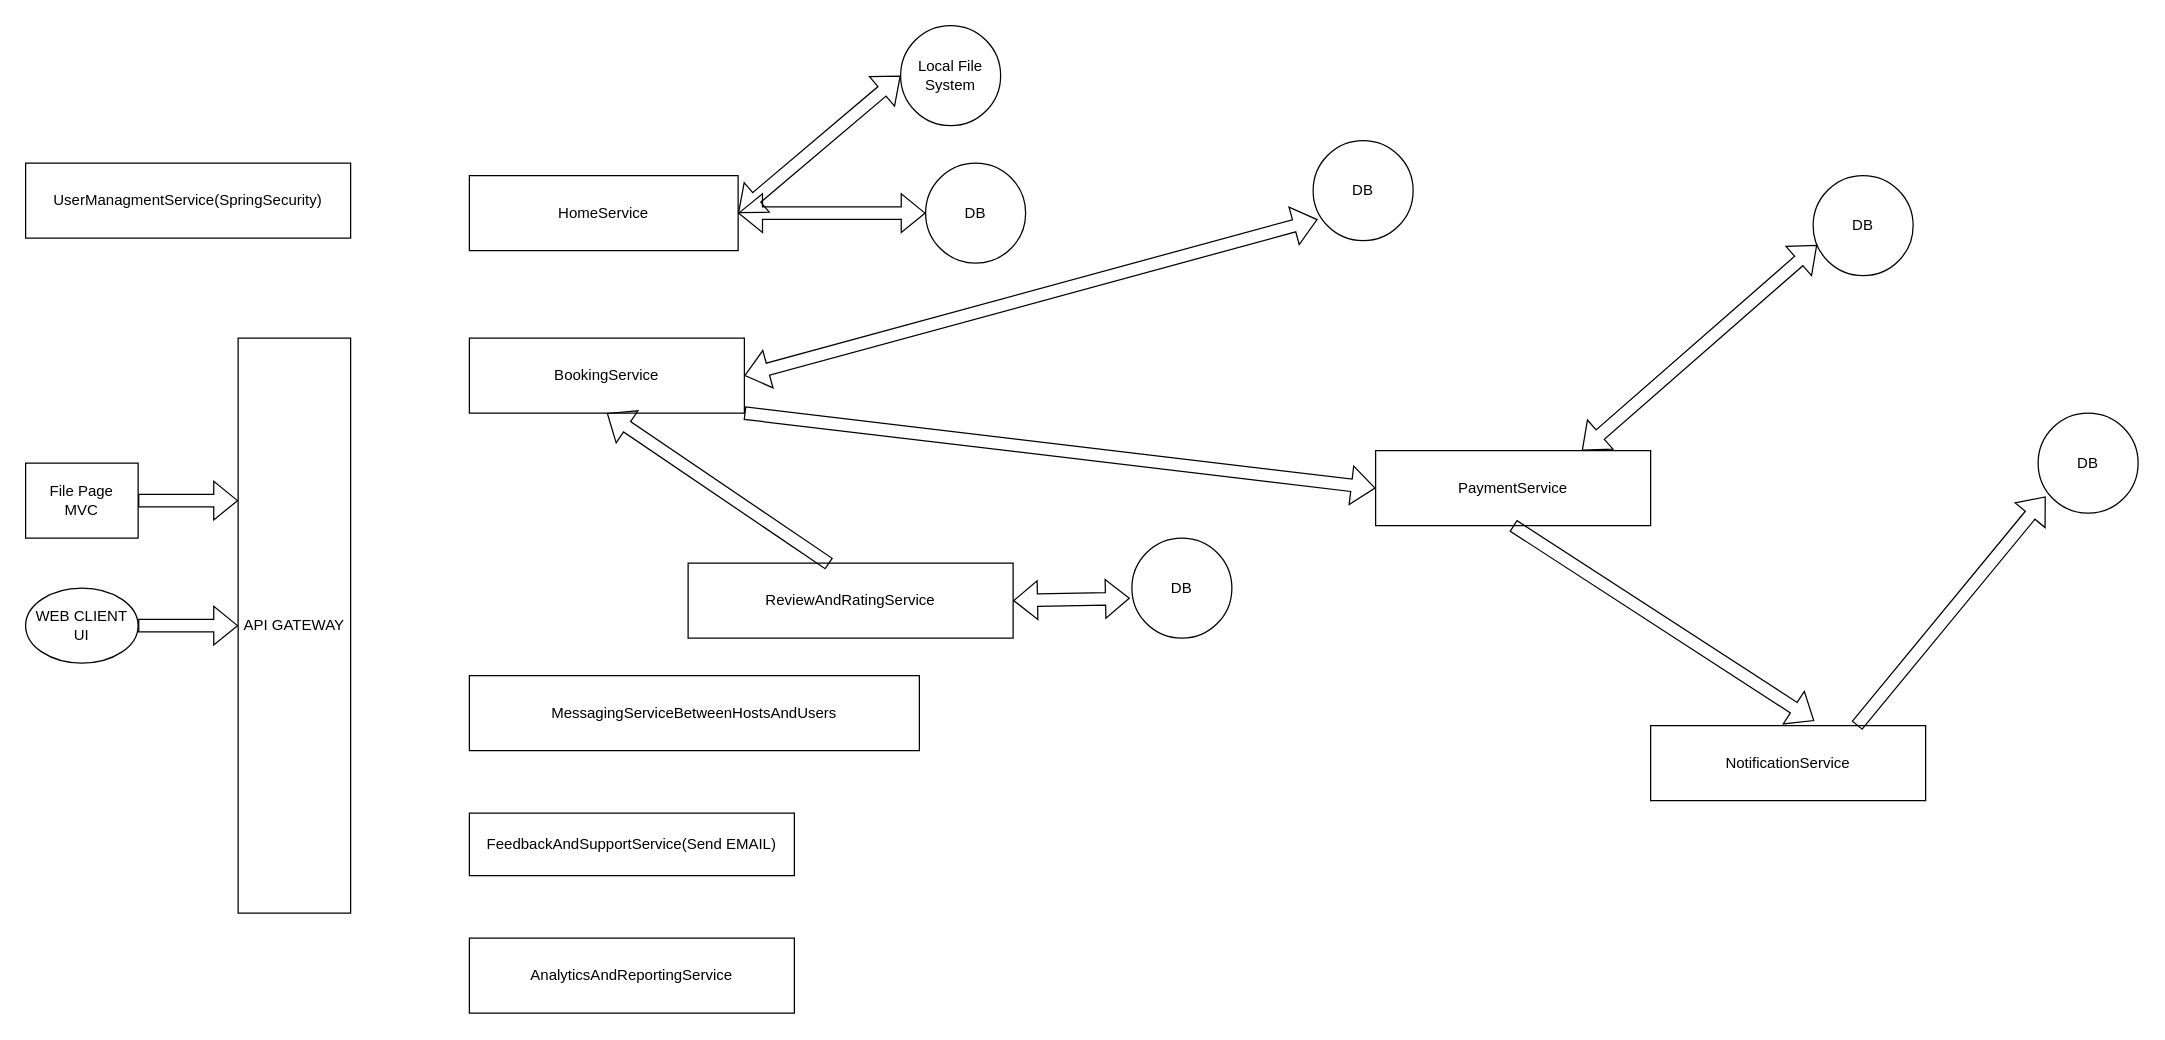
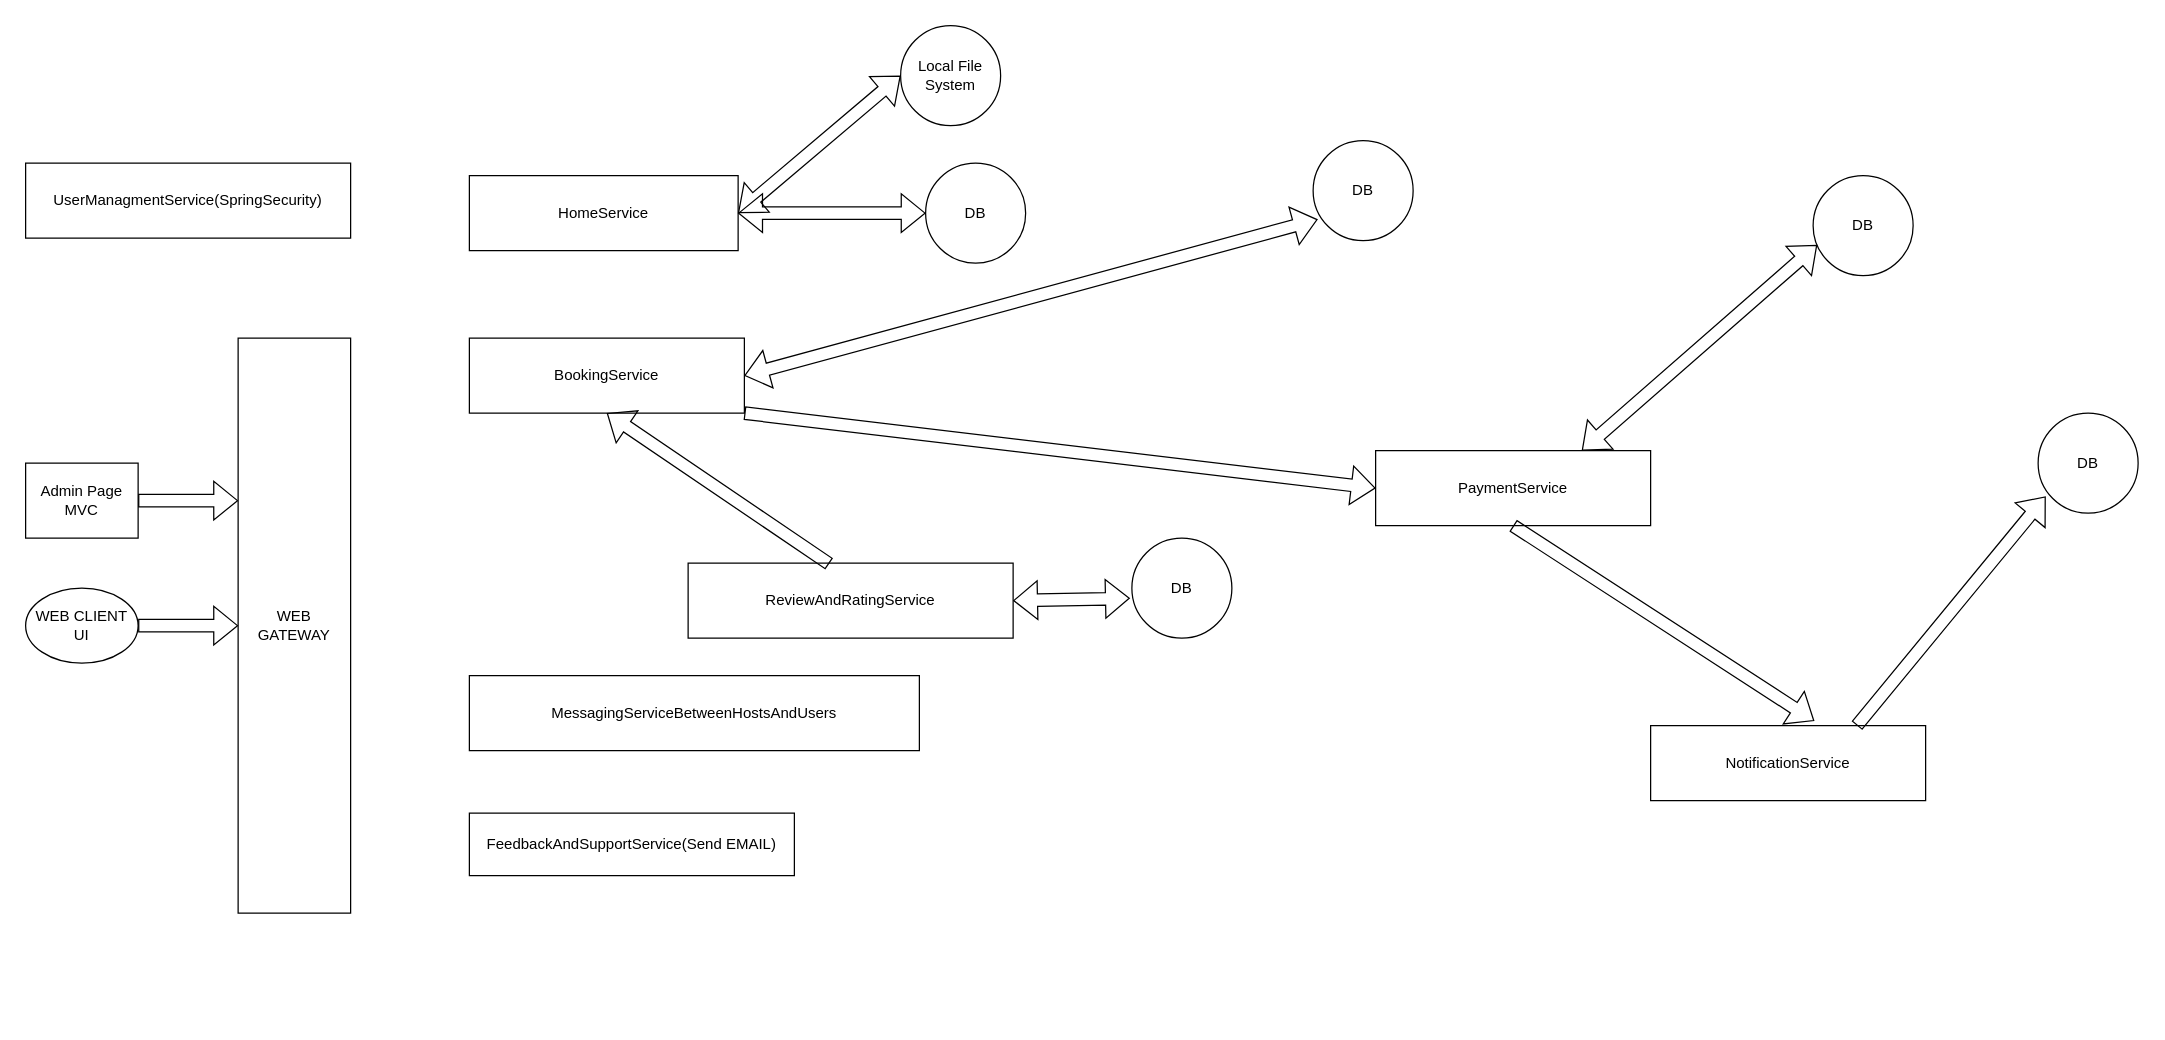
(82, 501) -> (82, 501)
(294, 626) -> (294, 626)
(632, 976) -> none
